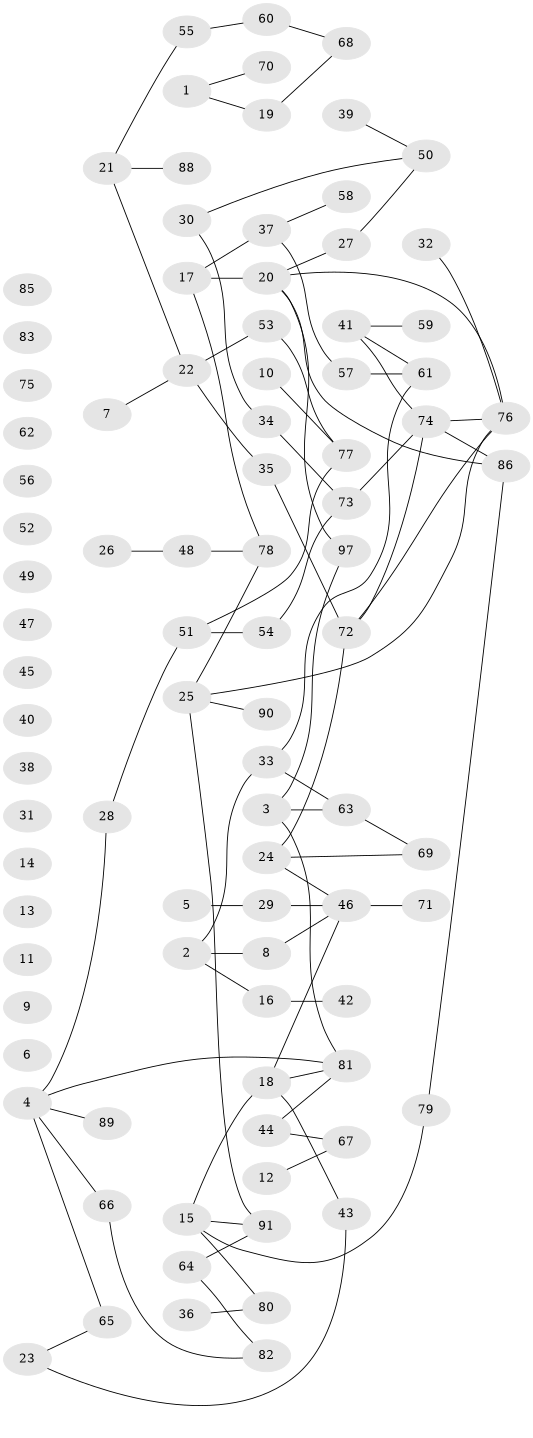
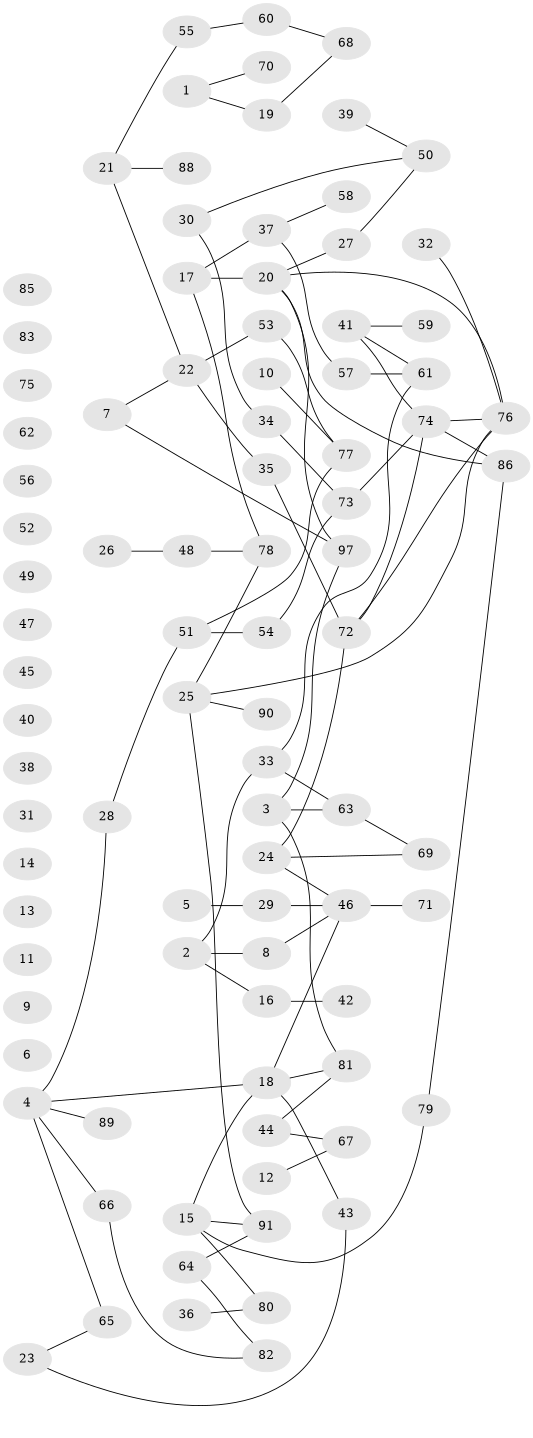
none -> (226, 484)
(184, 1061) -> (147, 1093)
